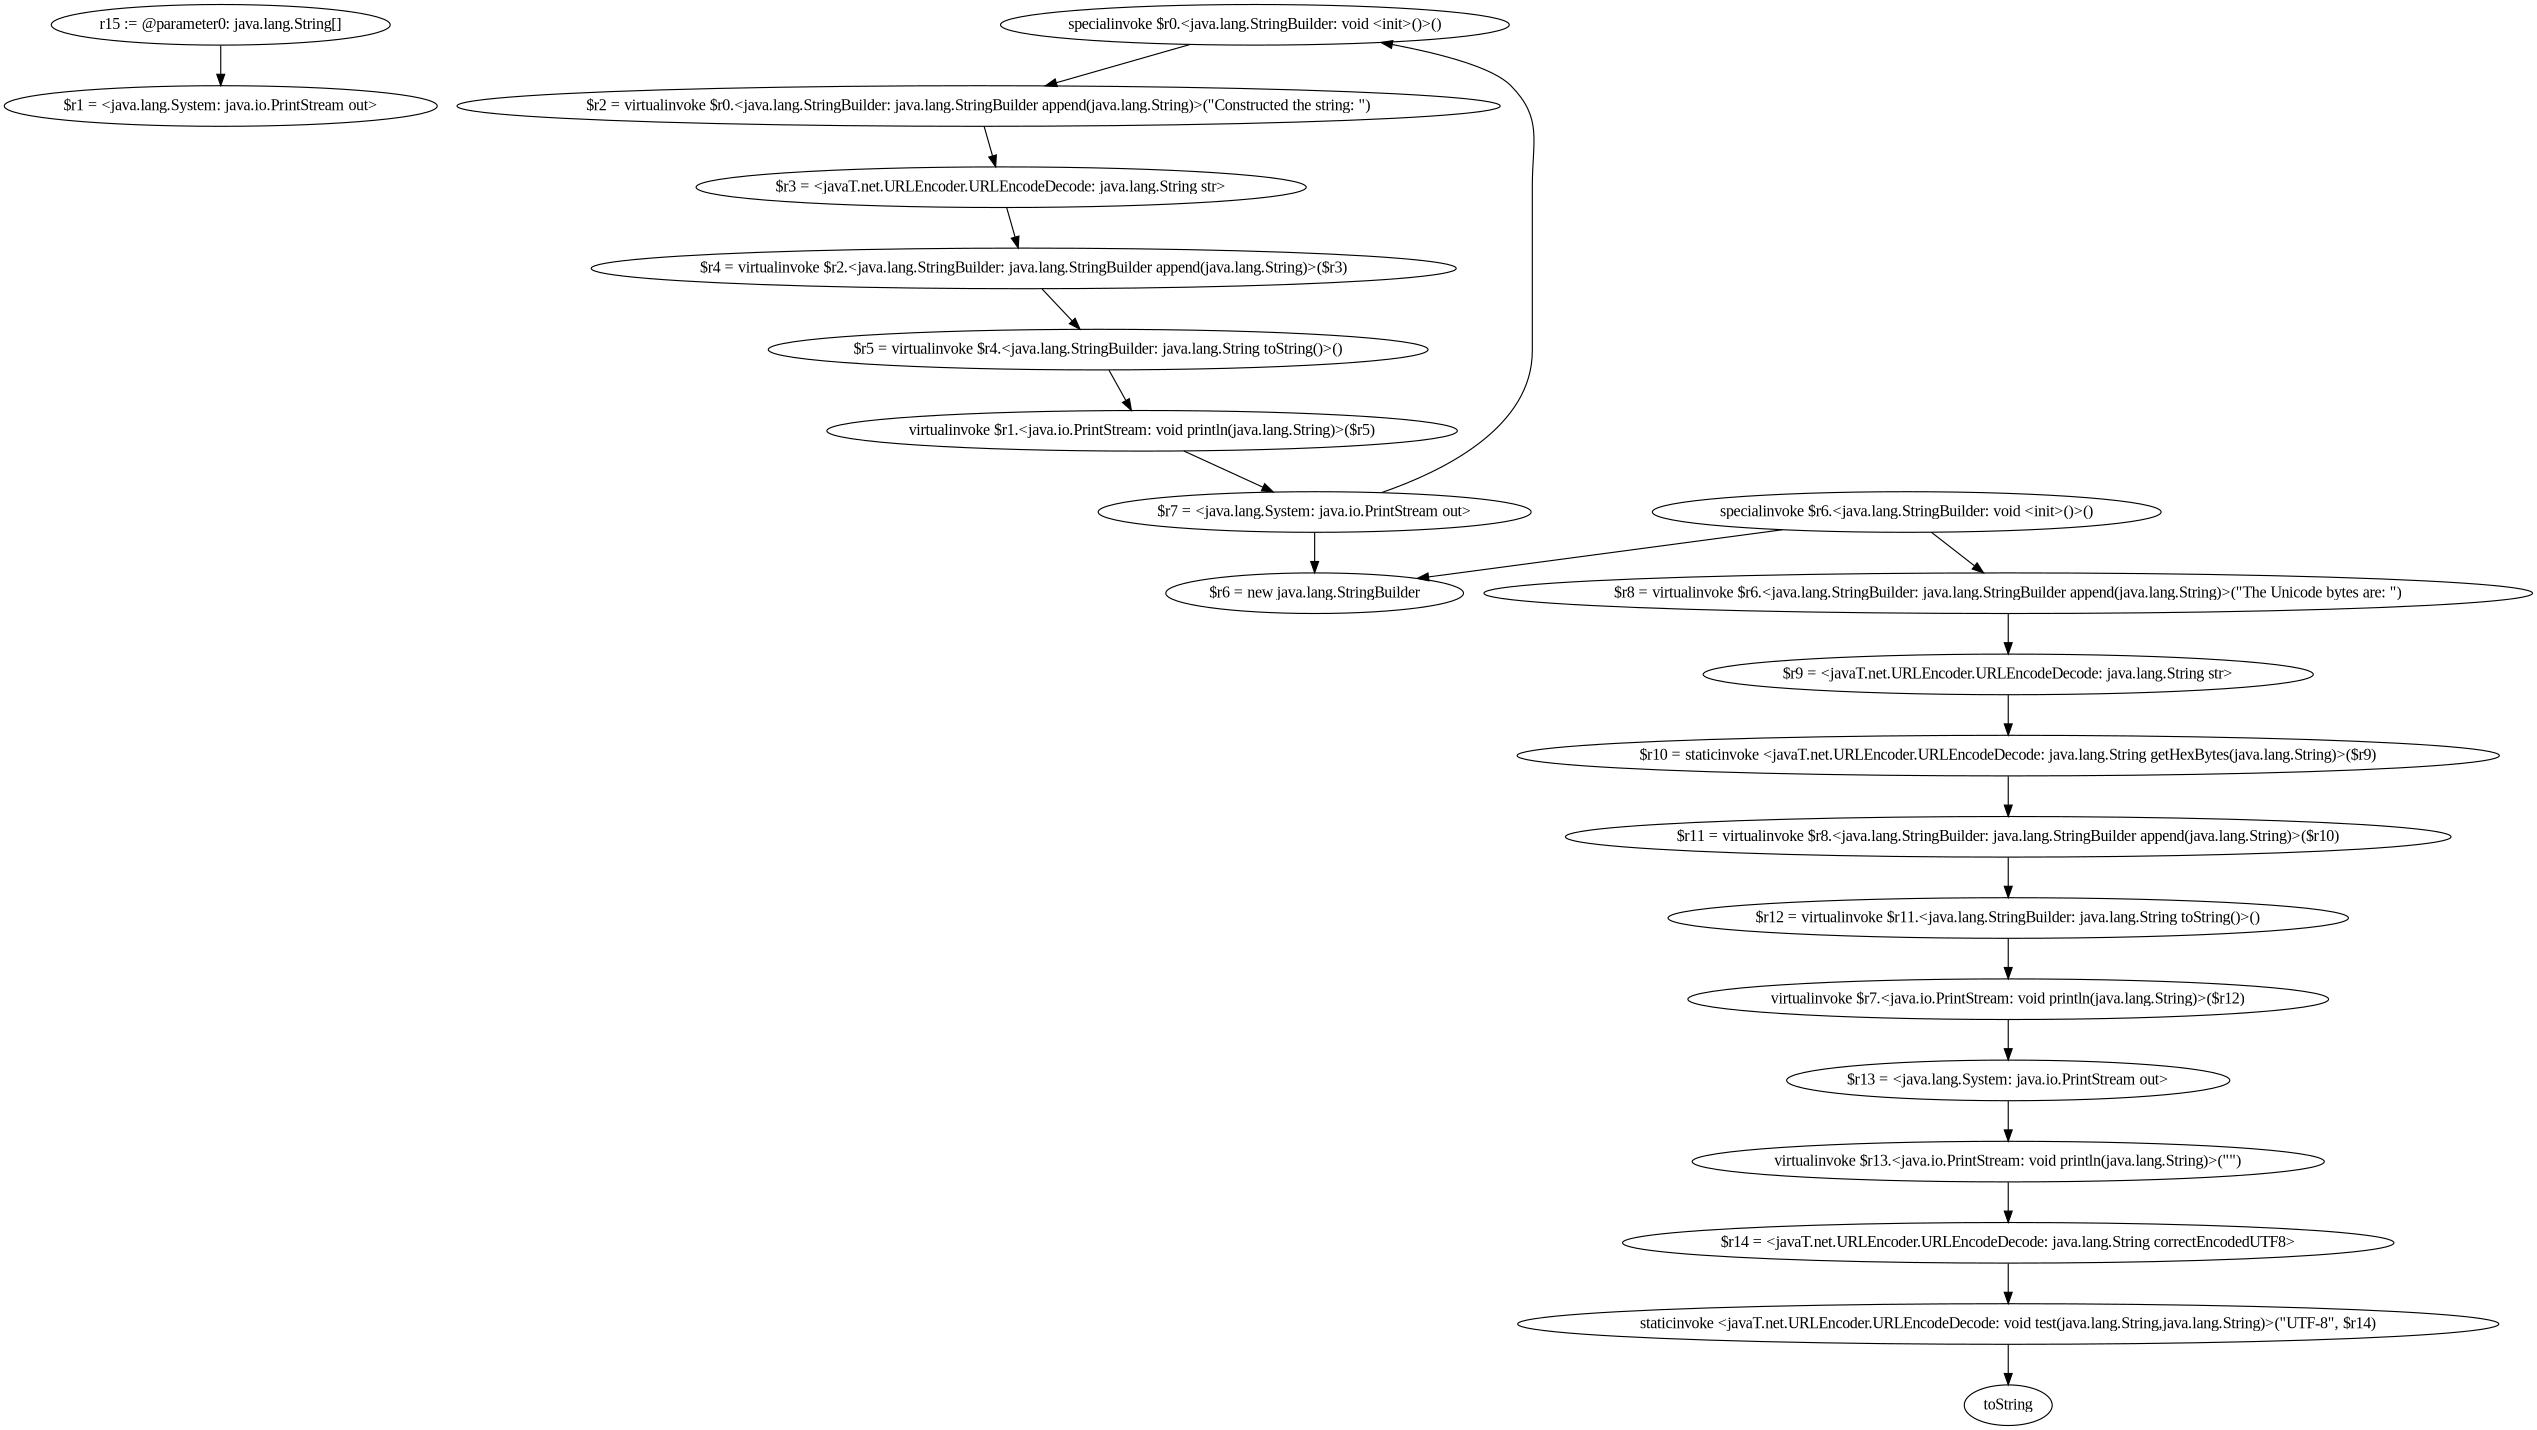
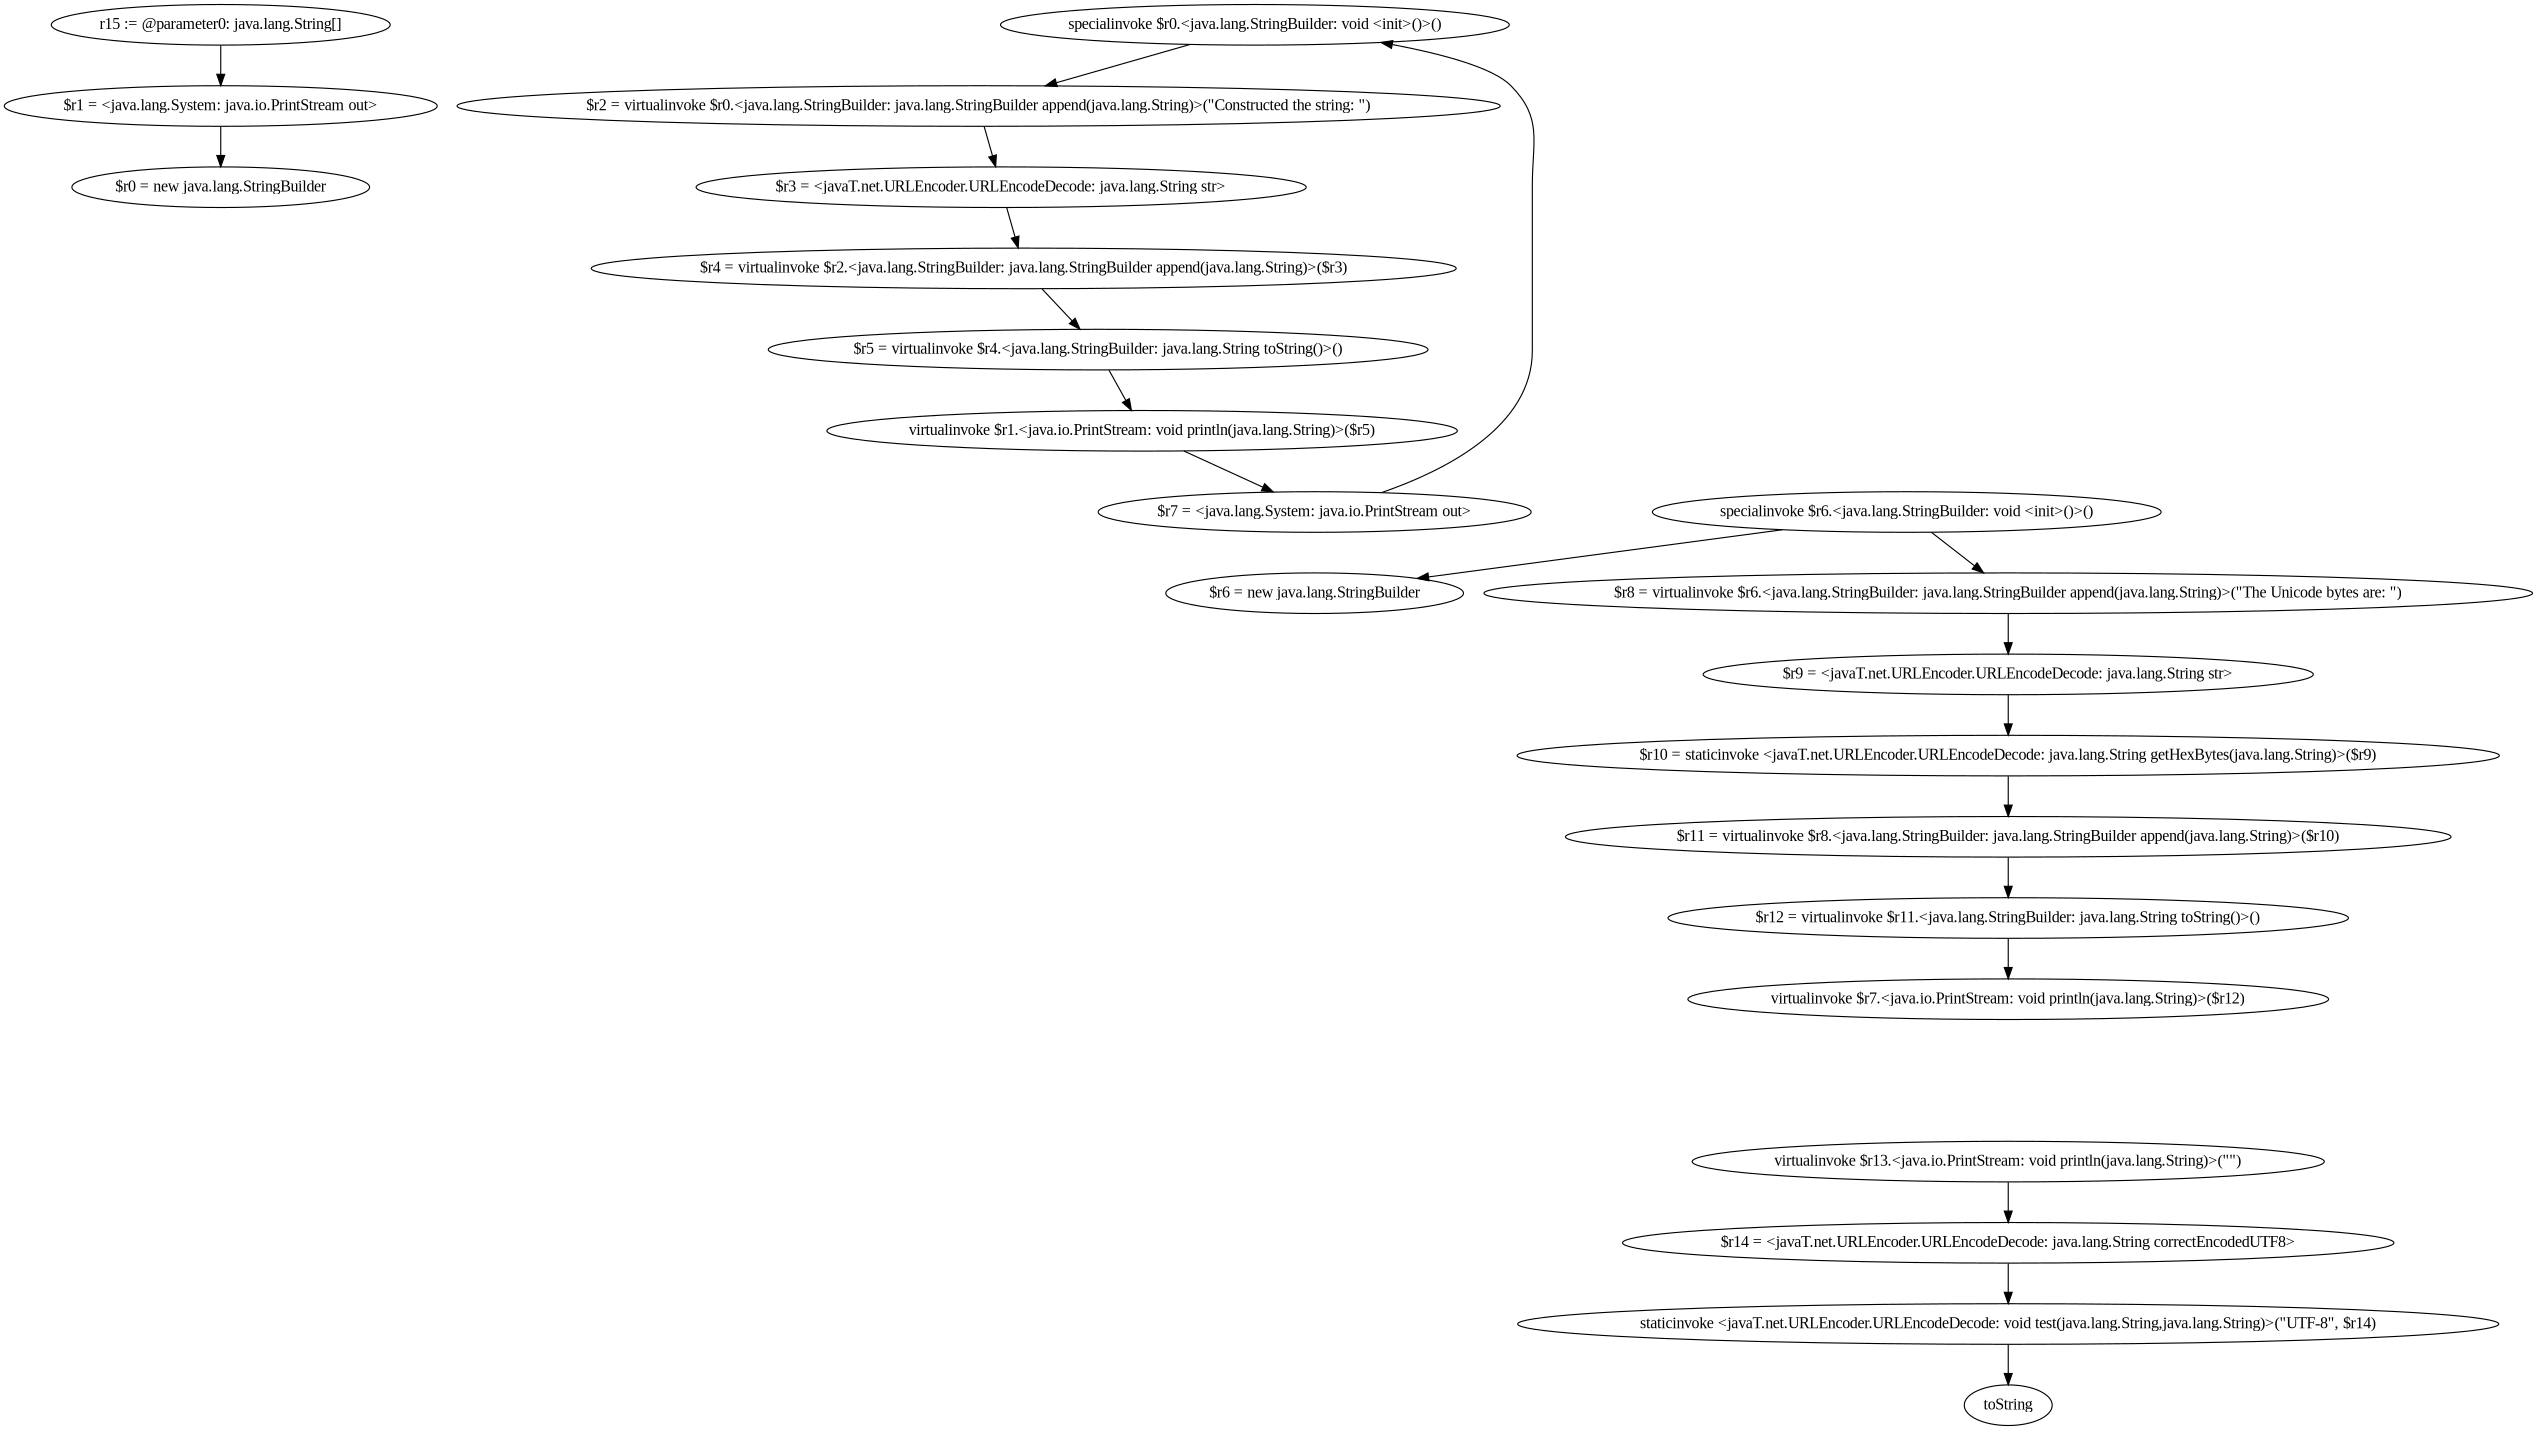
none -> (221, 187)
(1315, 547) -> none
(2008, 1080) -> none
